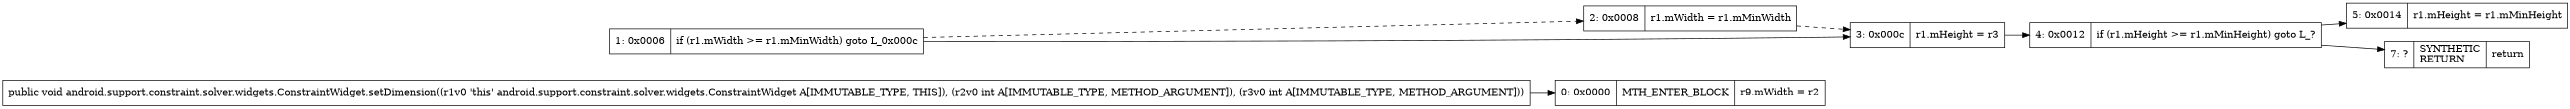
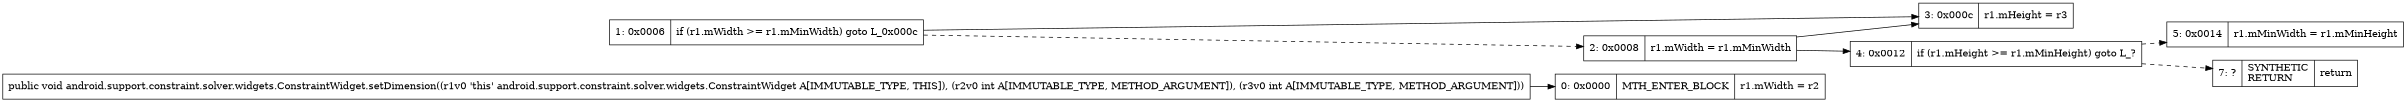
(2488, 15) -> (2316, 34)
(2330, 24) -> (2151, 44)
(1820, 28) -> (1854, 31)
(2014, 35) -> (1820, 51)
(2349, 47) -> (2174, 66)
(1780, 93) -> (1780, 86)
